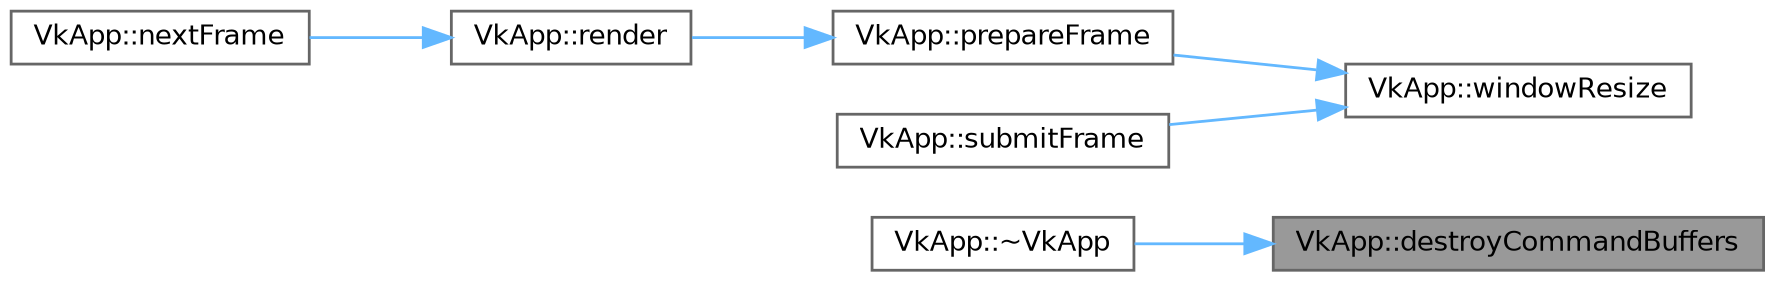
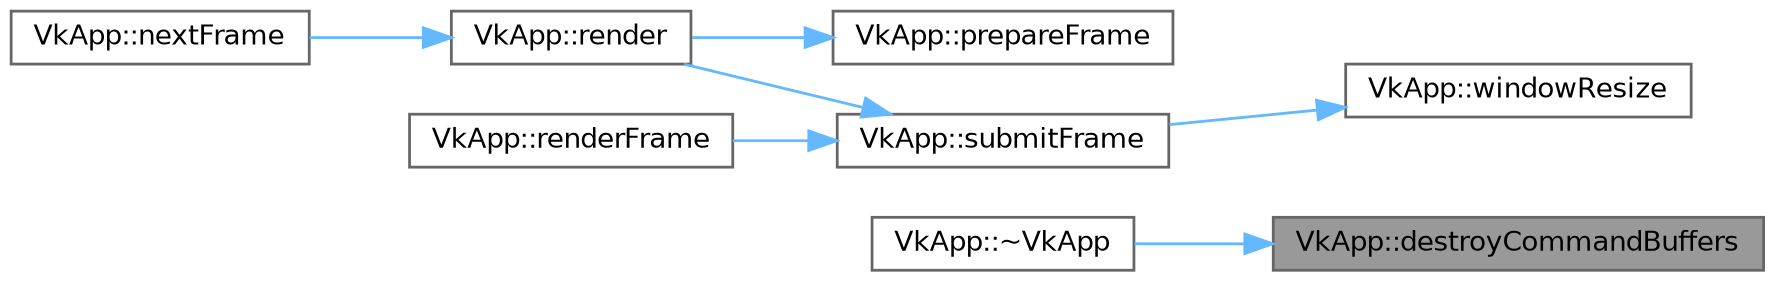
(1245, 62) -> none
none -> (773, 86)
none -> (571, 141)
